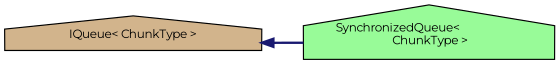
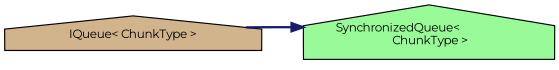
(288, 43) -> (269, 27)
